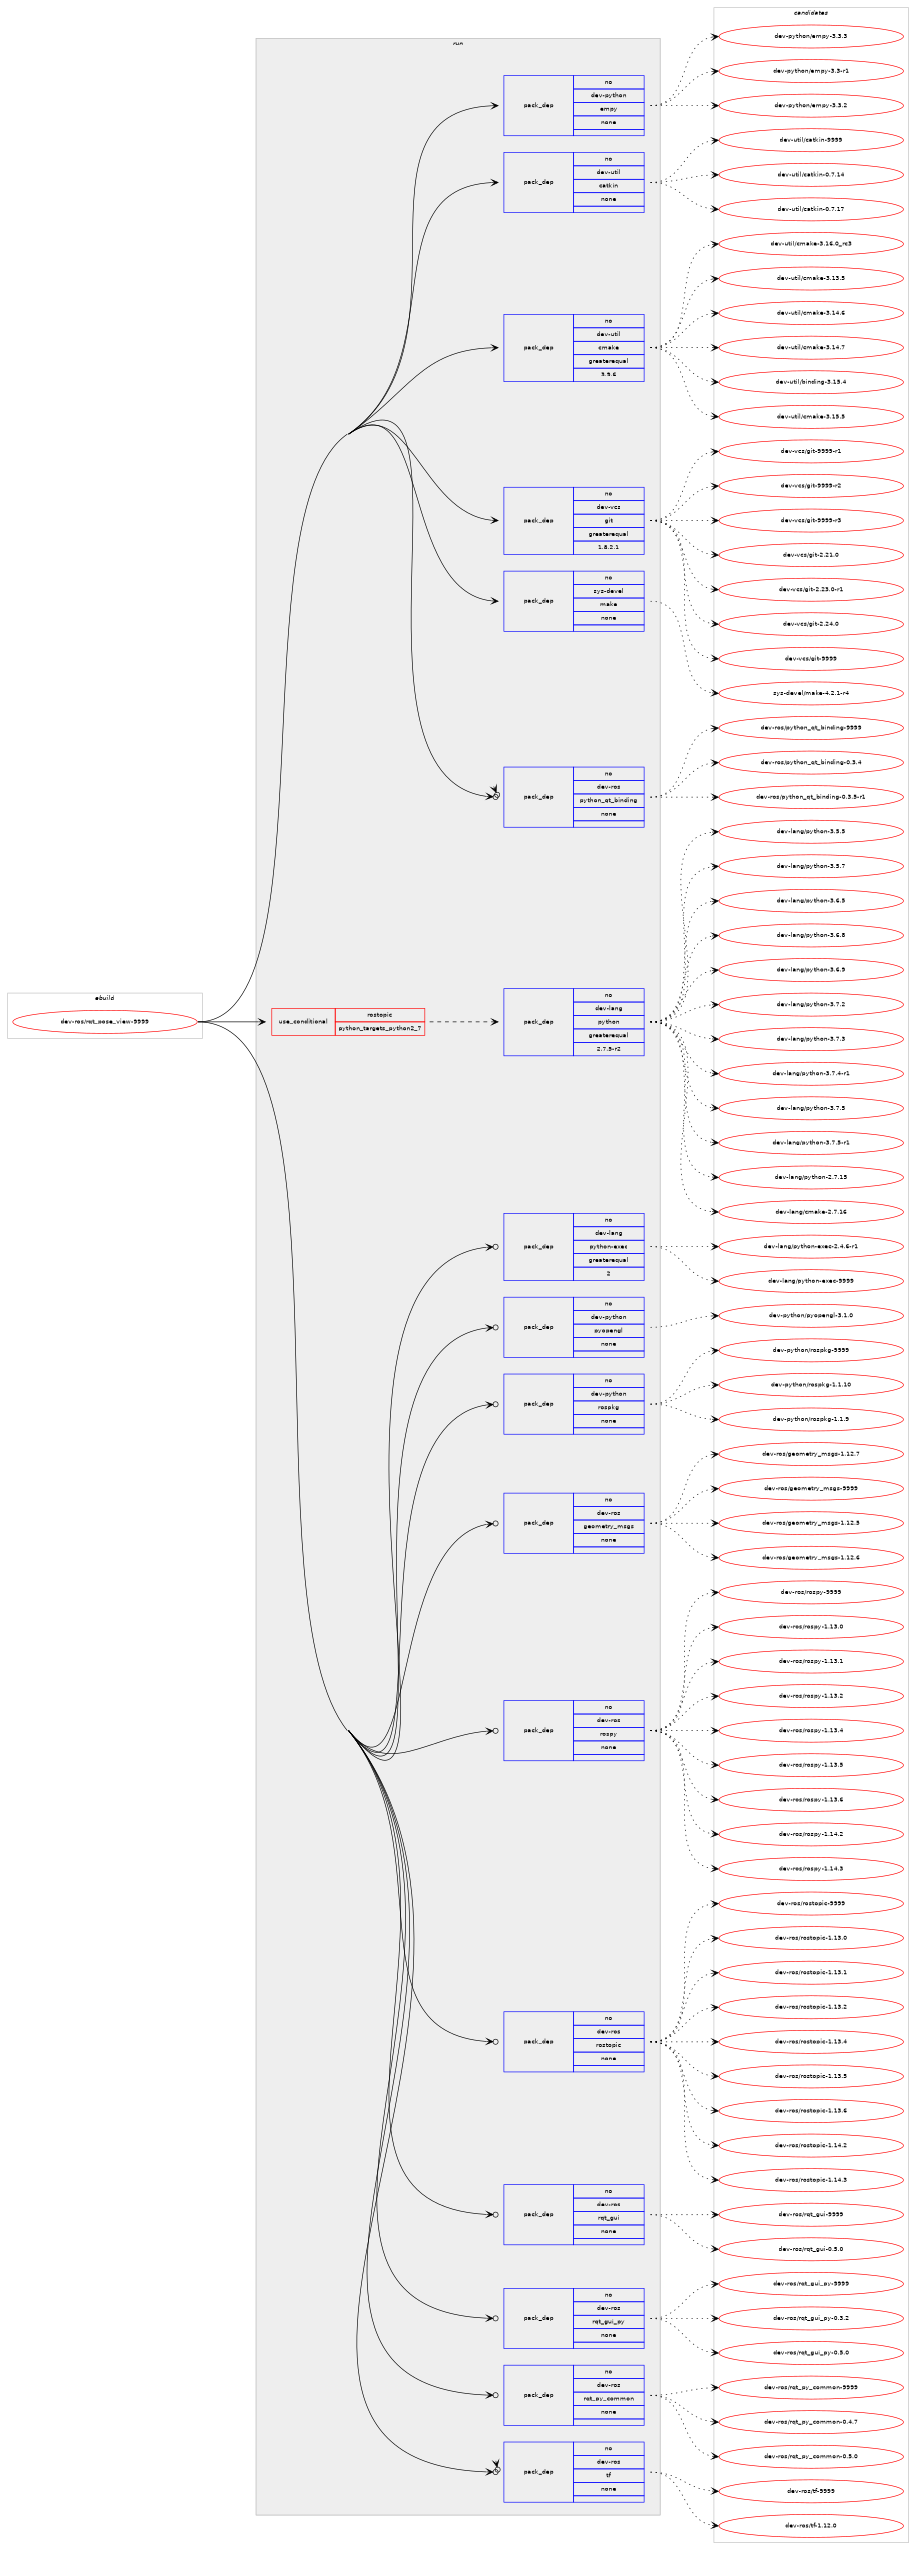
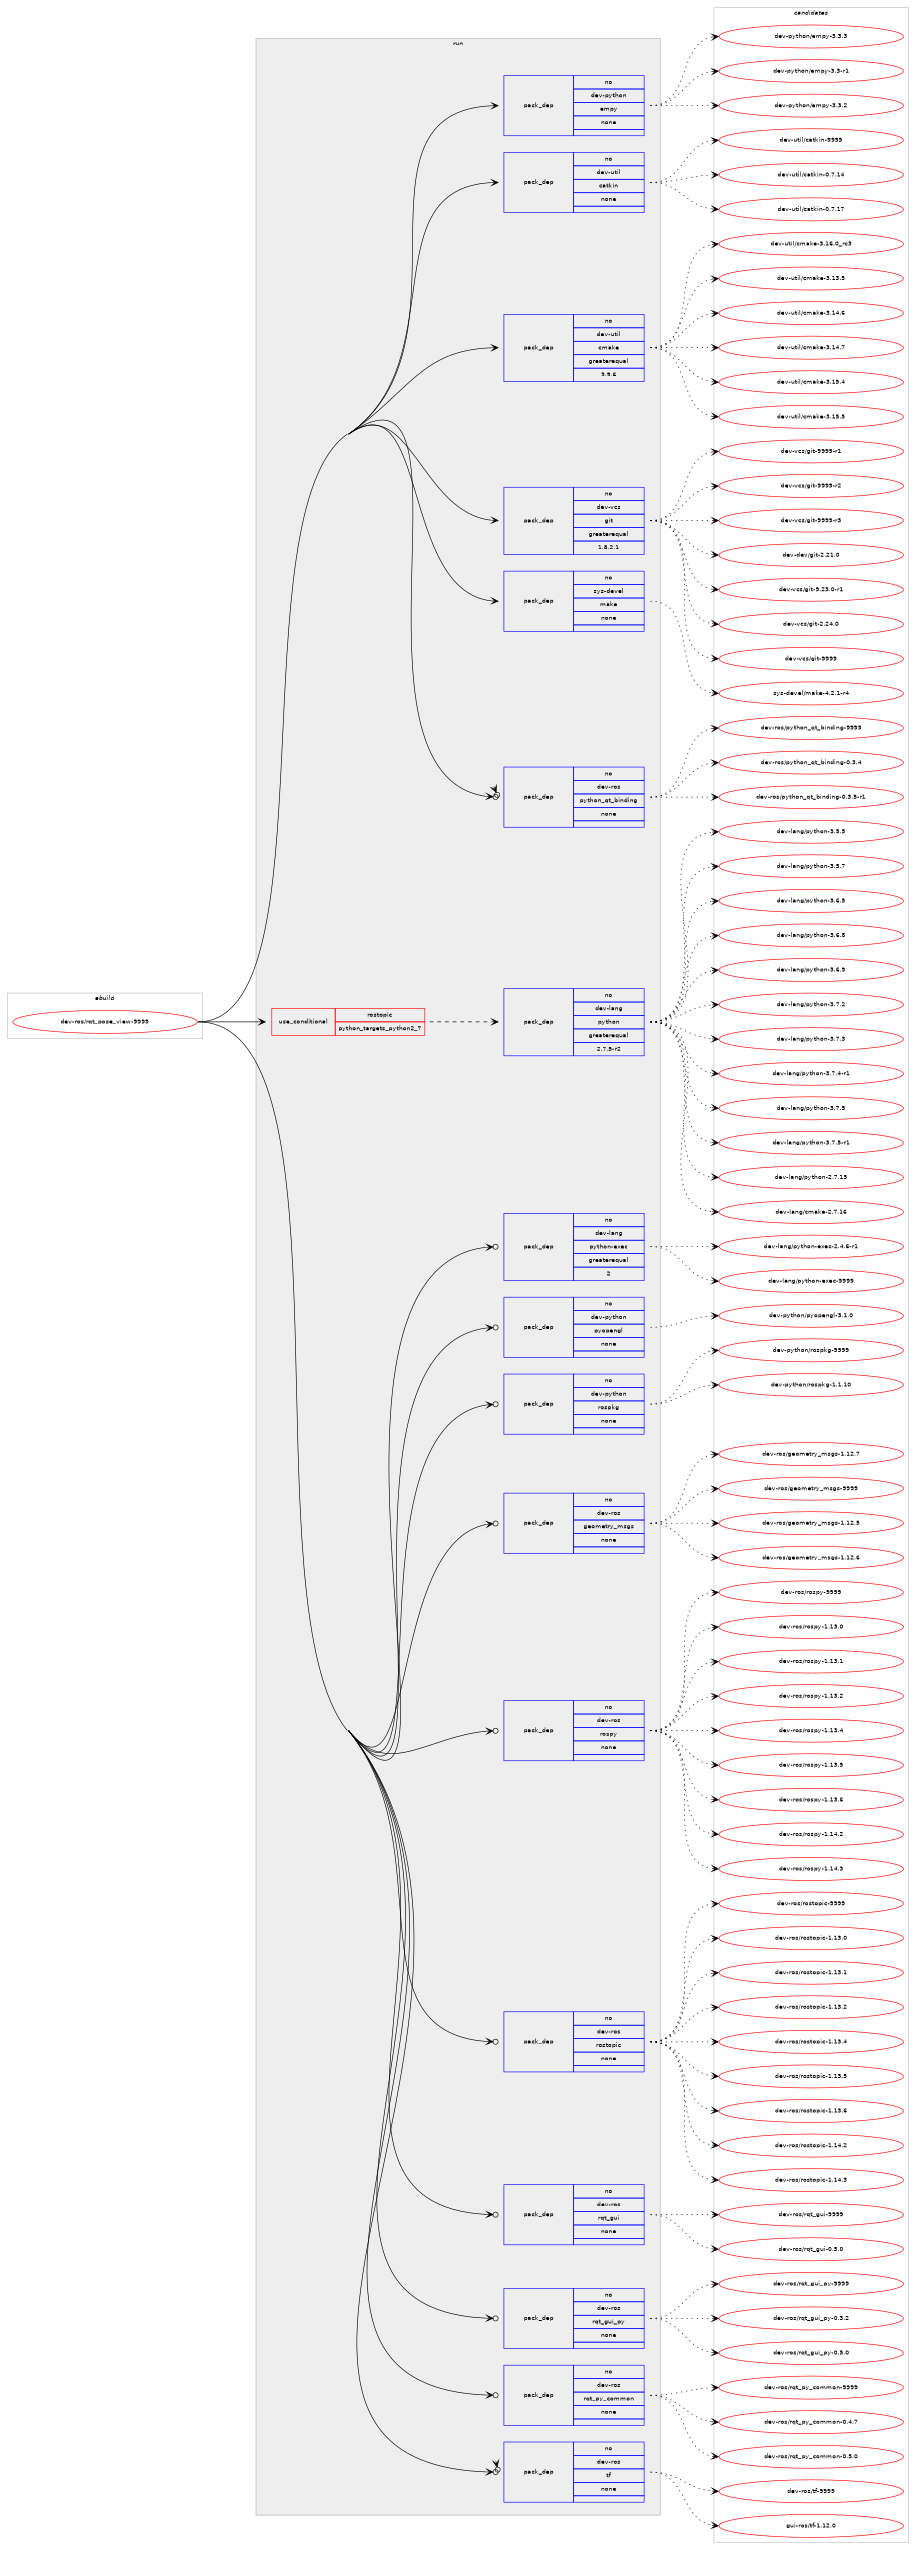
(811, 382) -> (811, 382)
(811, 555) -> (811, 555)
(811, 590) -> (811, 590)
(811, 1419) -> none
(811, 2526) -> (811, 2526)
